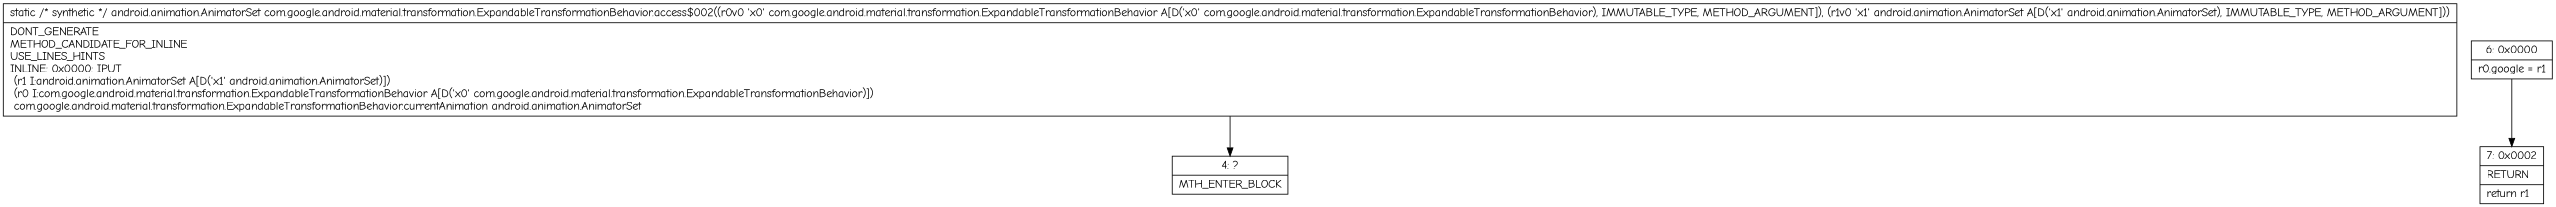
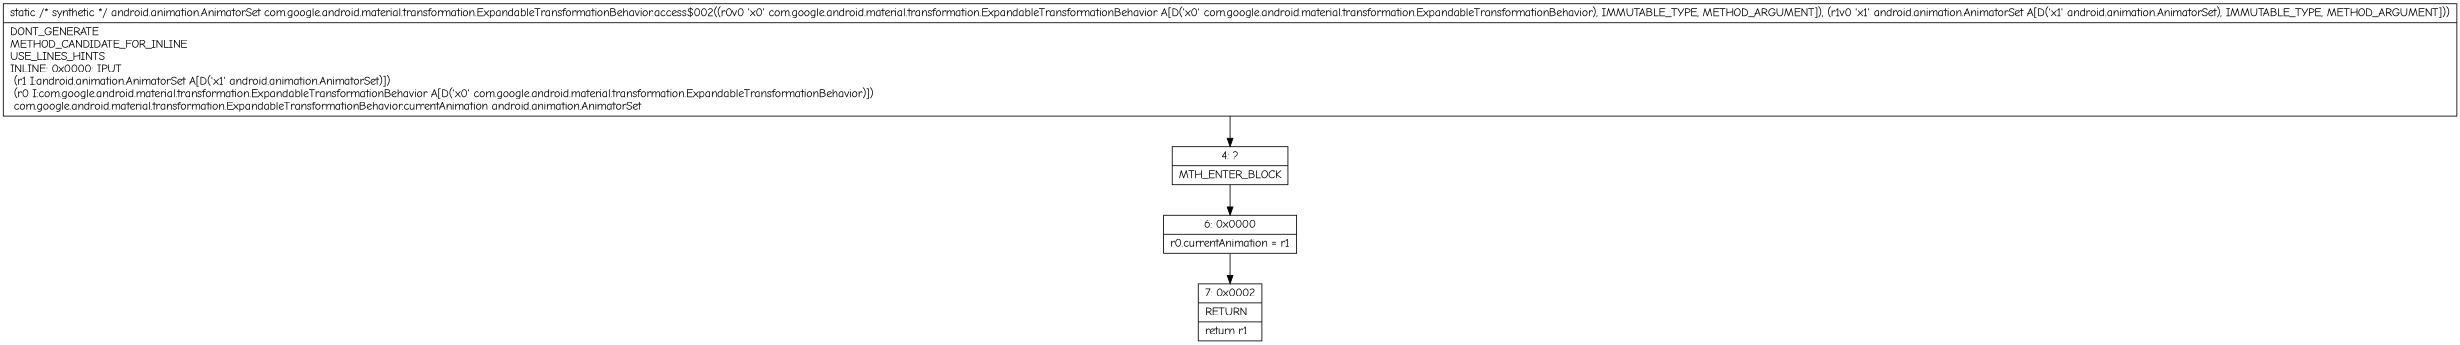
(2512, 69) -> (1230, 243)
none -> (1230, 196)
